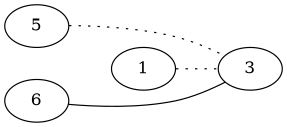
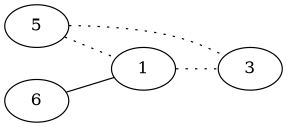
none -> (90, 47)
(149, 105) -> (90, 85)
